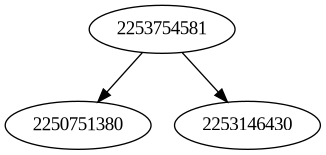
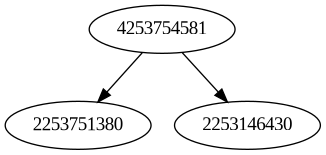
(162, 29) -> (162, 29)
(78, 125) -> (78, 125)
